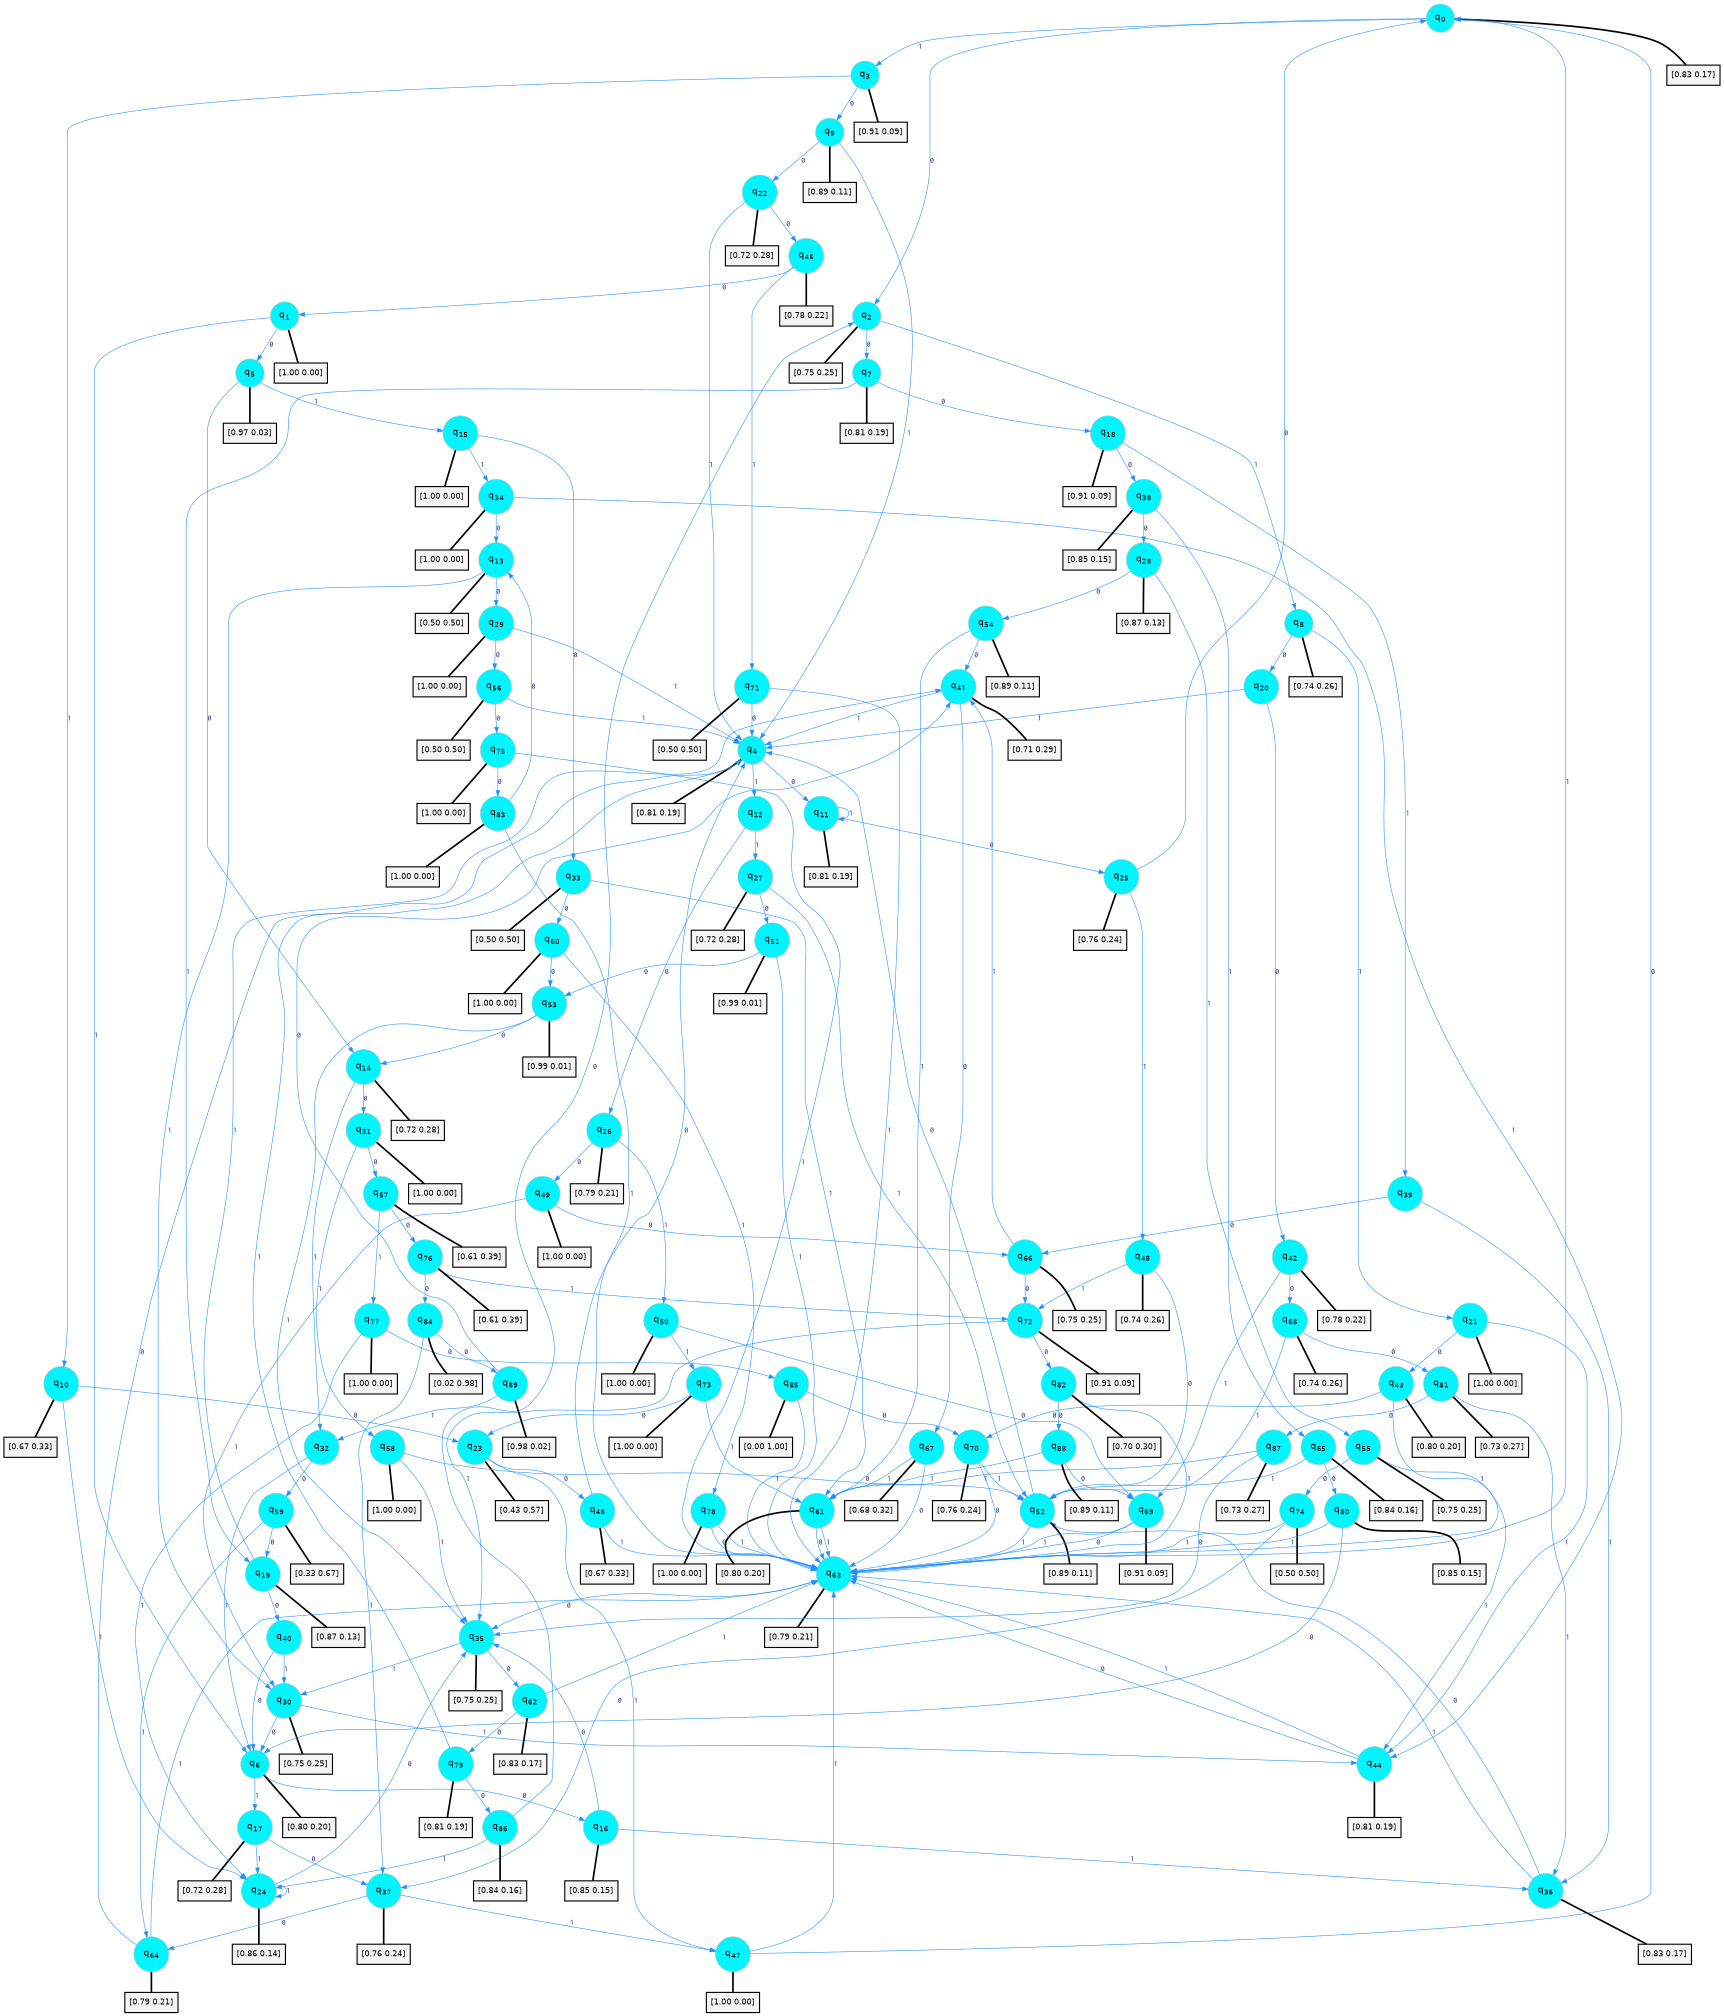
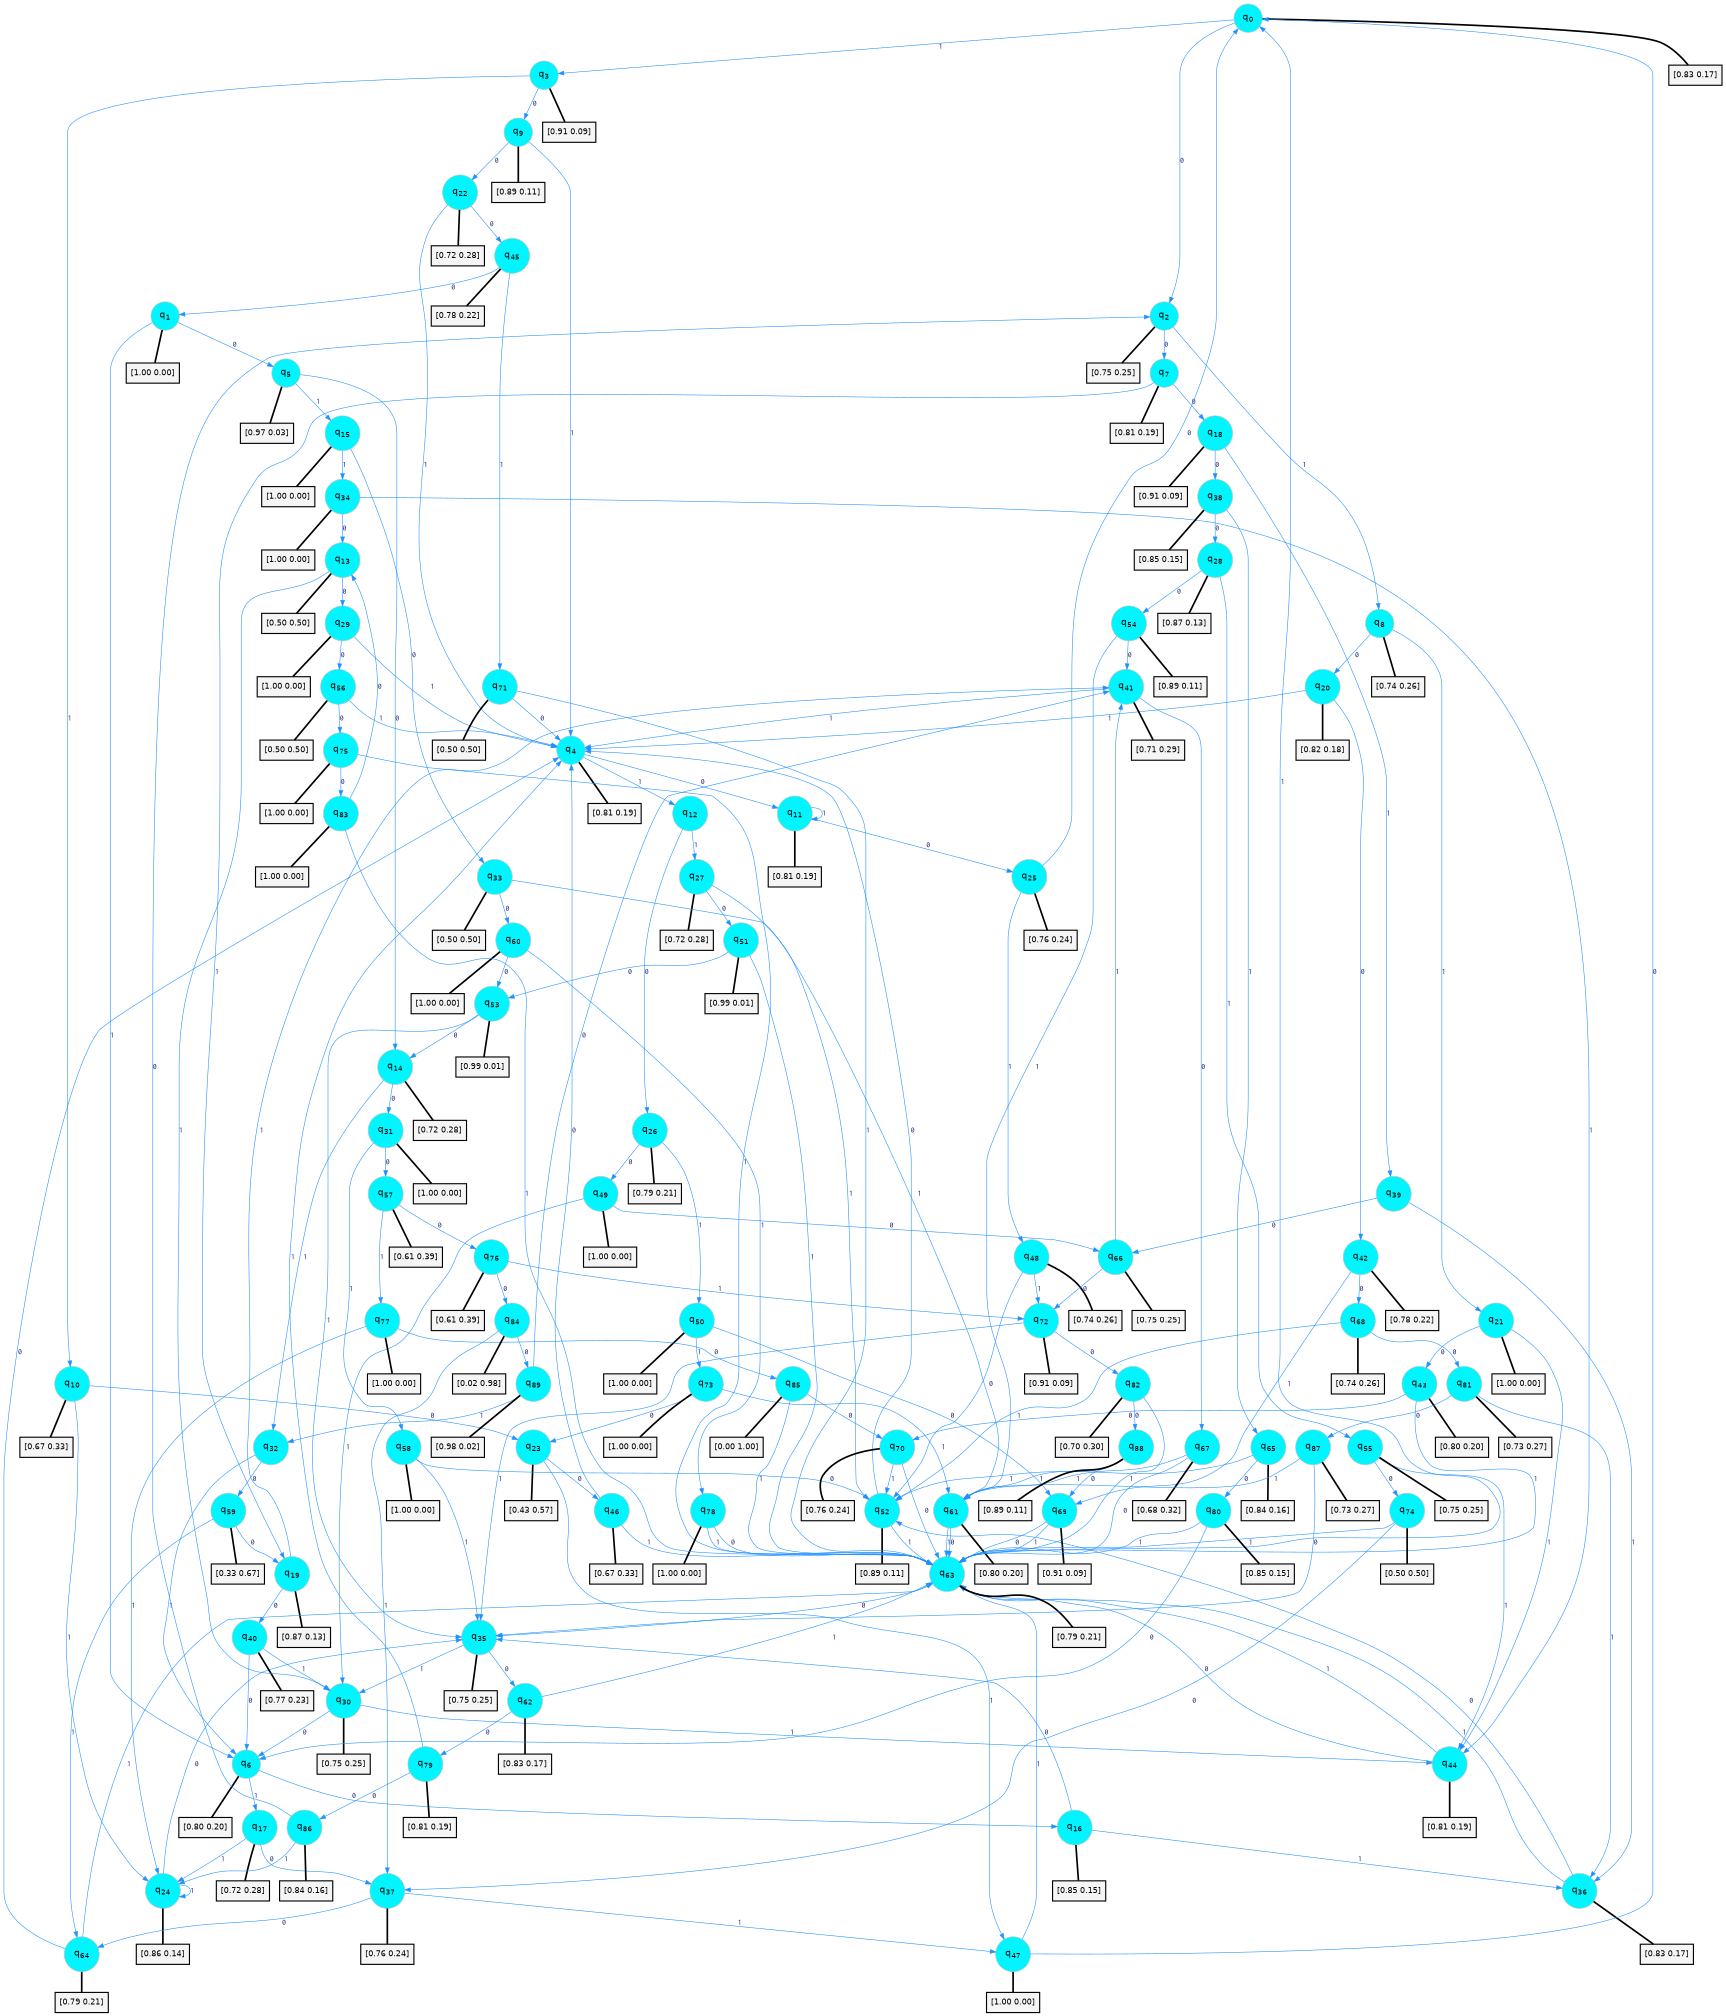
none -> (1323, 750)
none -> (287, 1701)
